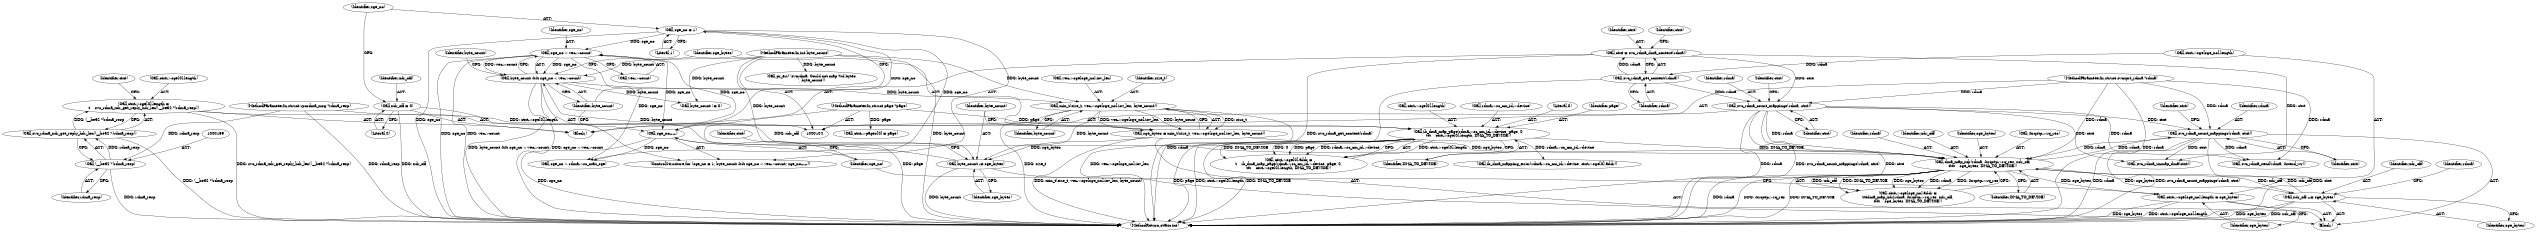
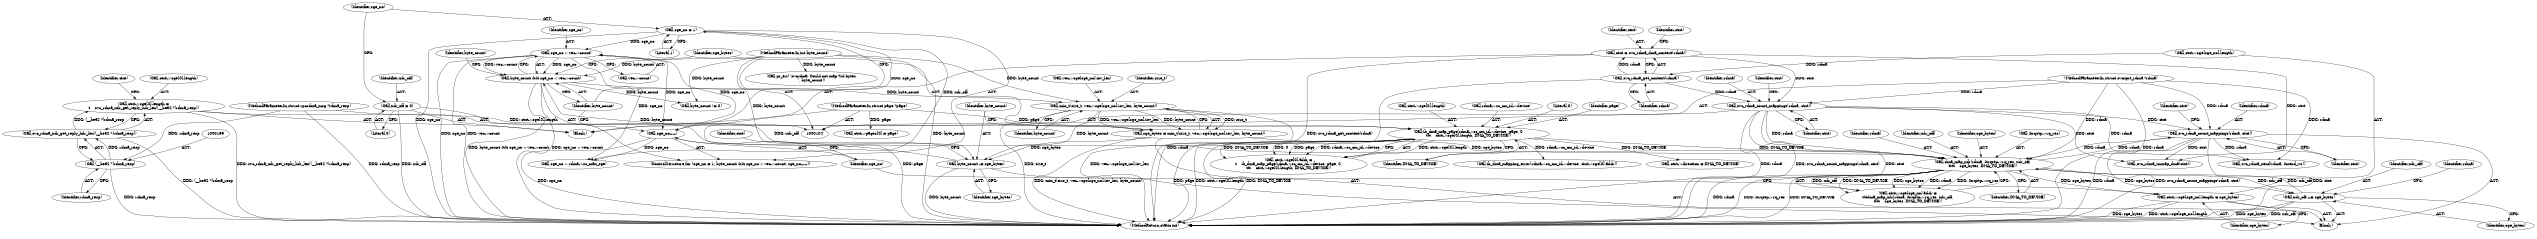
(955, 92) -> (955, 92)
none -> (1700, 164)
